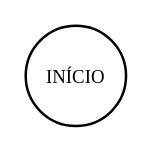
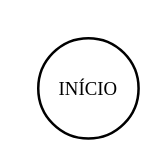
(76, 76) -> (88, 88)
